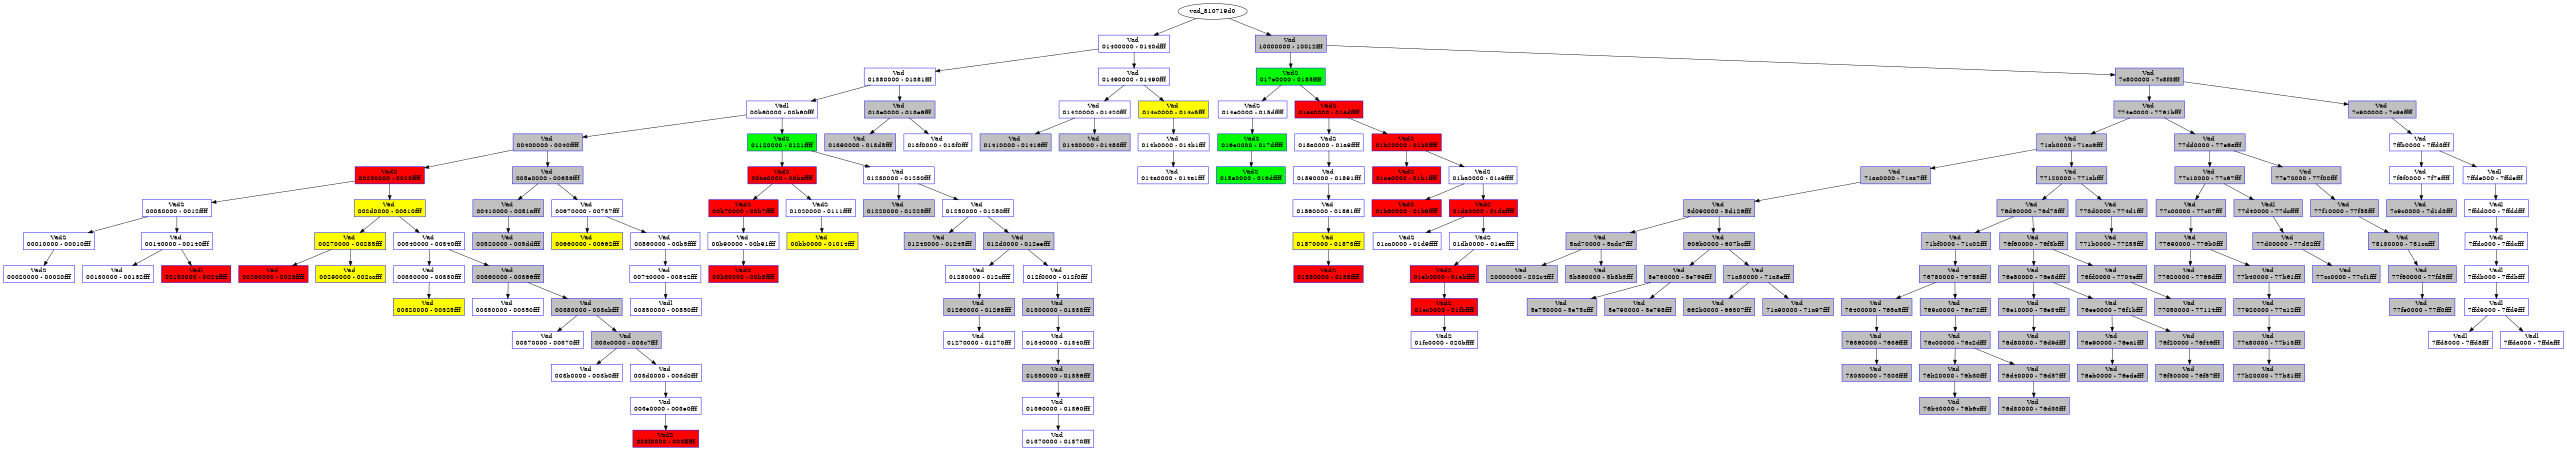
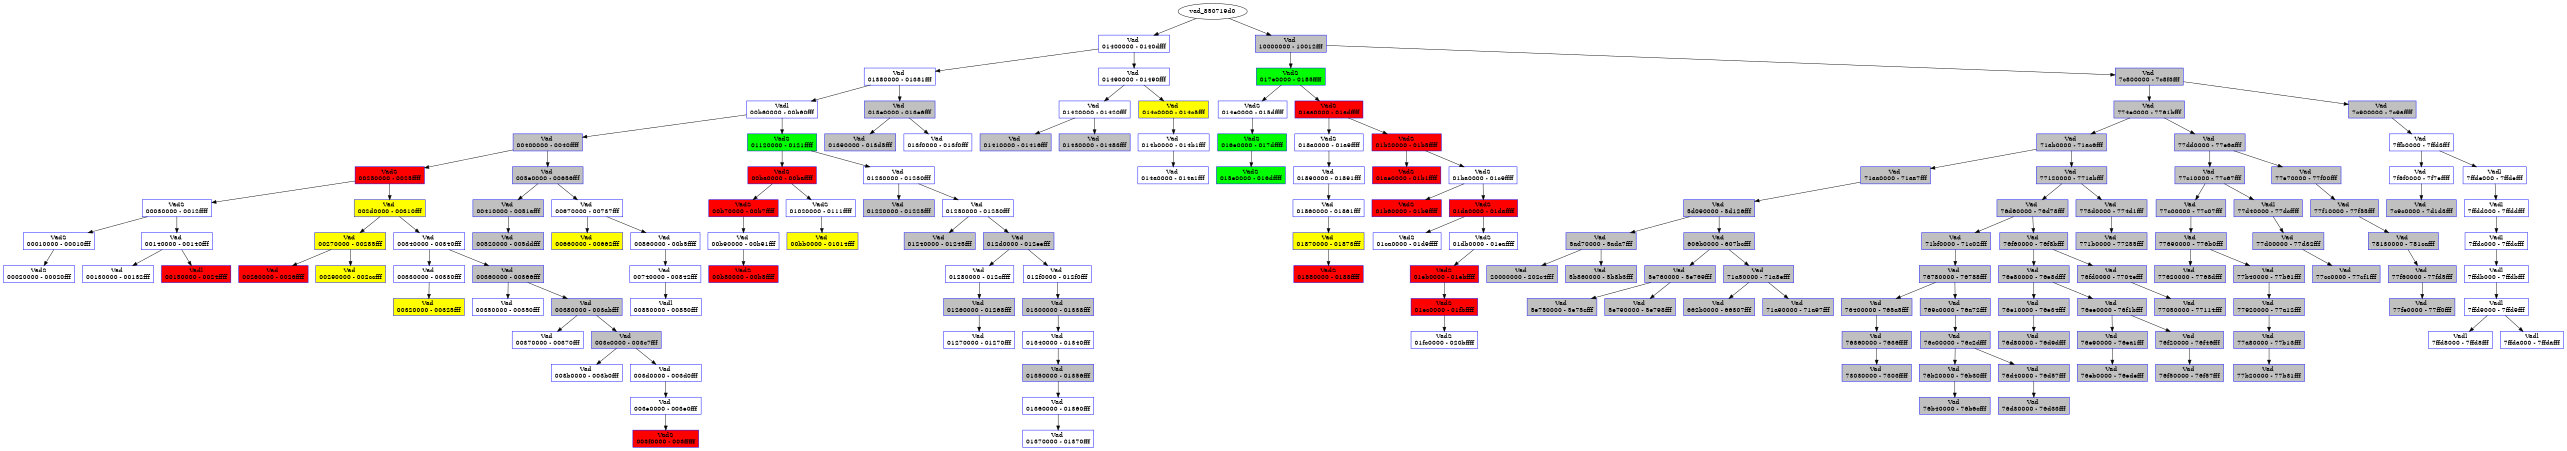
(1213, 11) -> (1213, 11)
